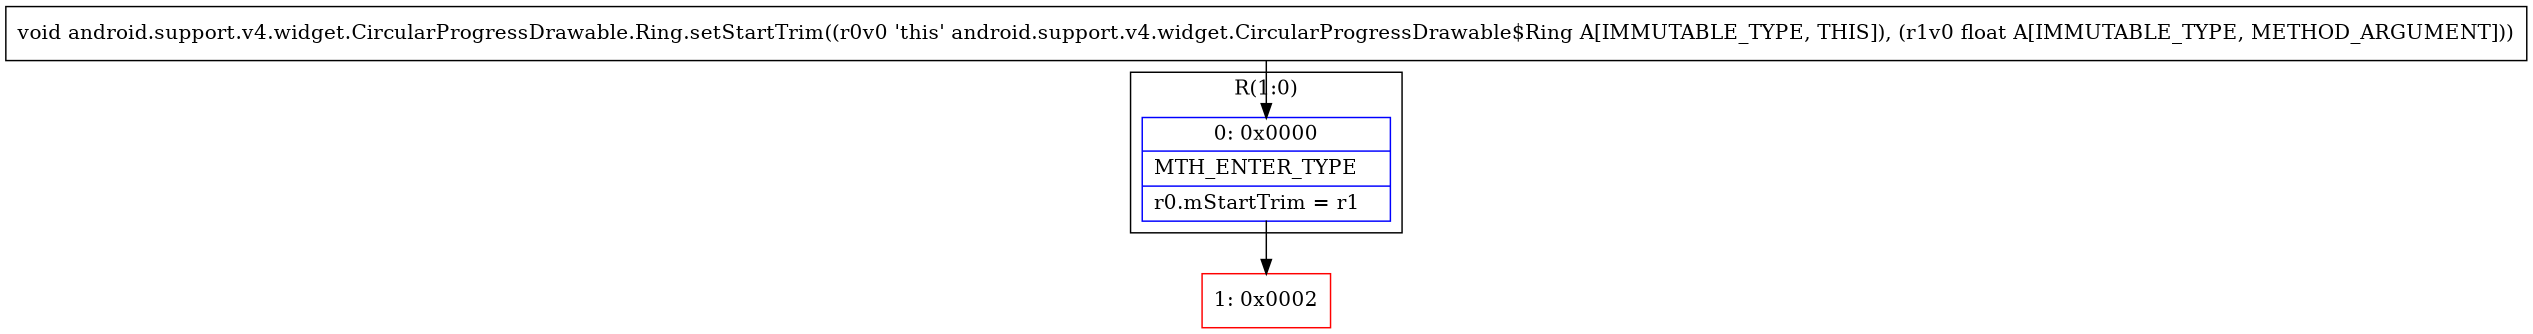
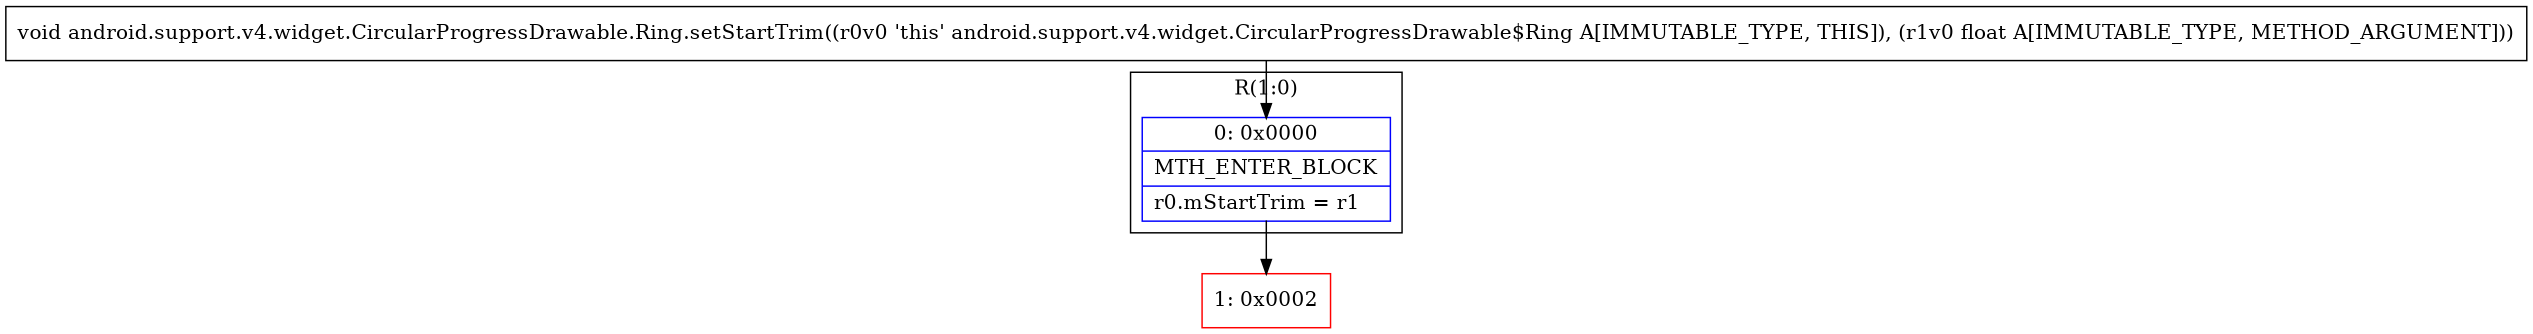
(1256, 168) -> (1266, 168)
